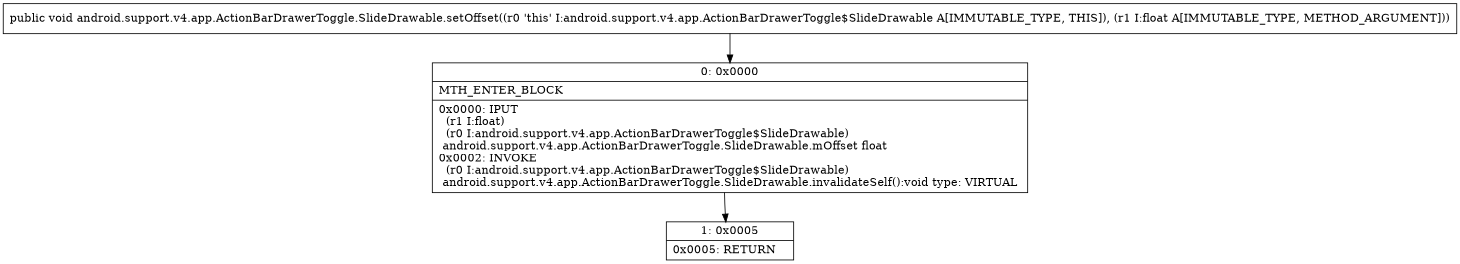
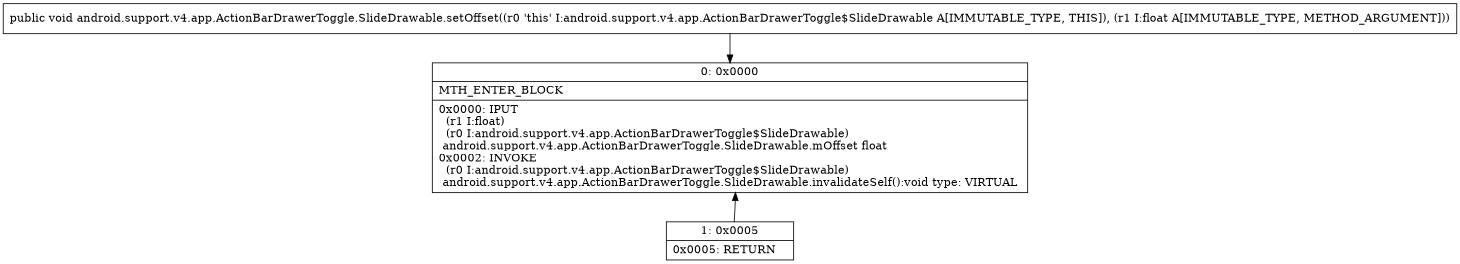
(725, 203) -> (735, 211)
